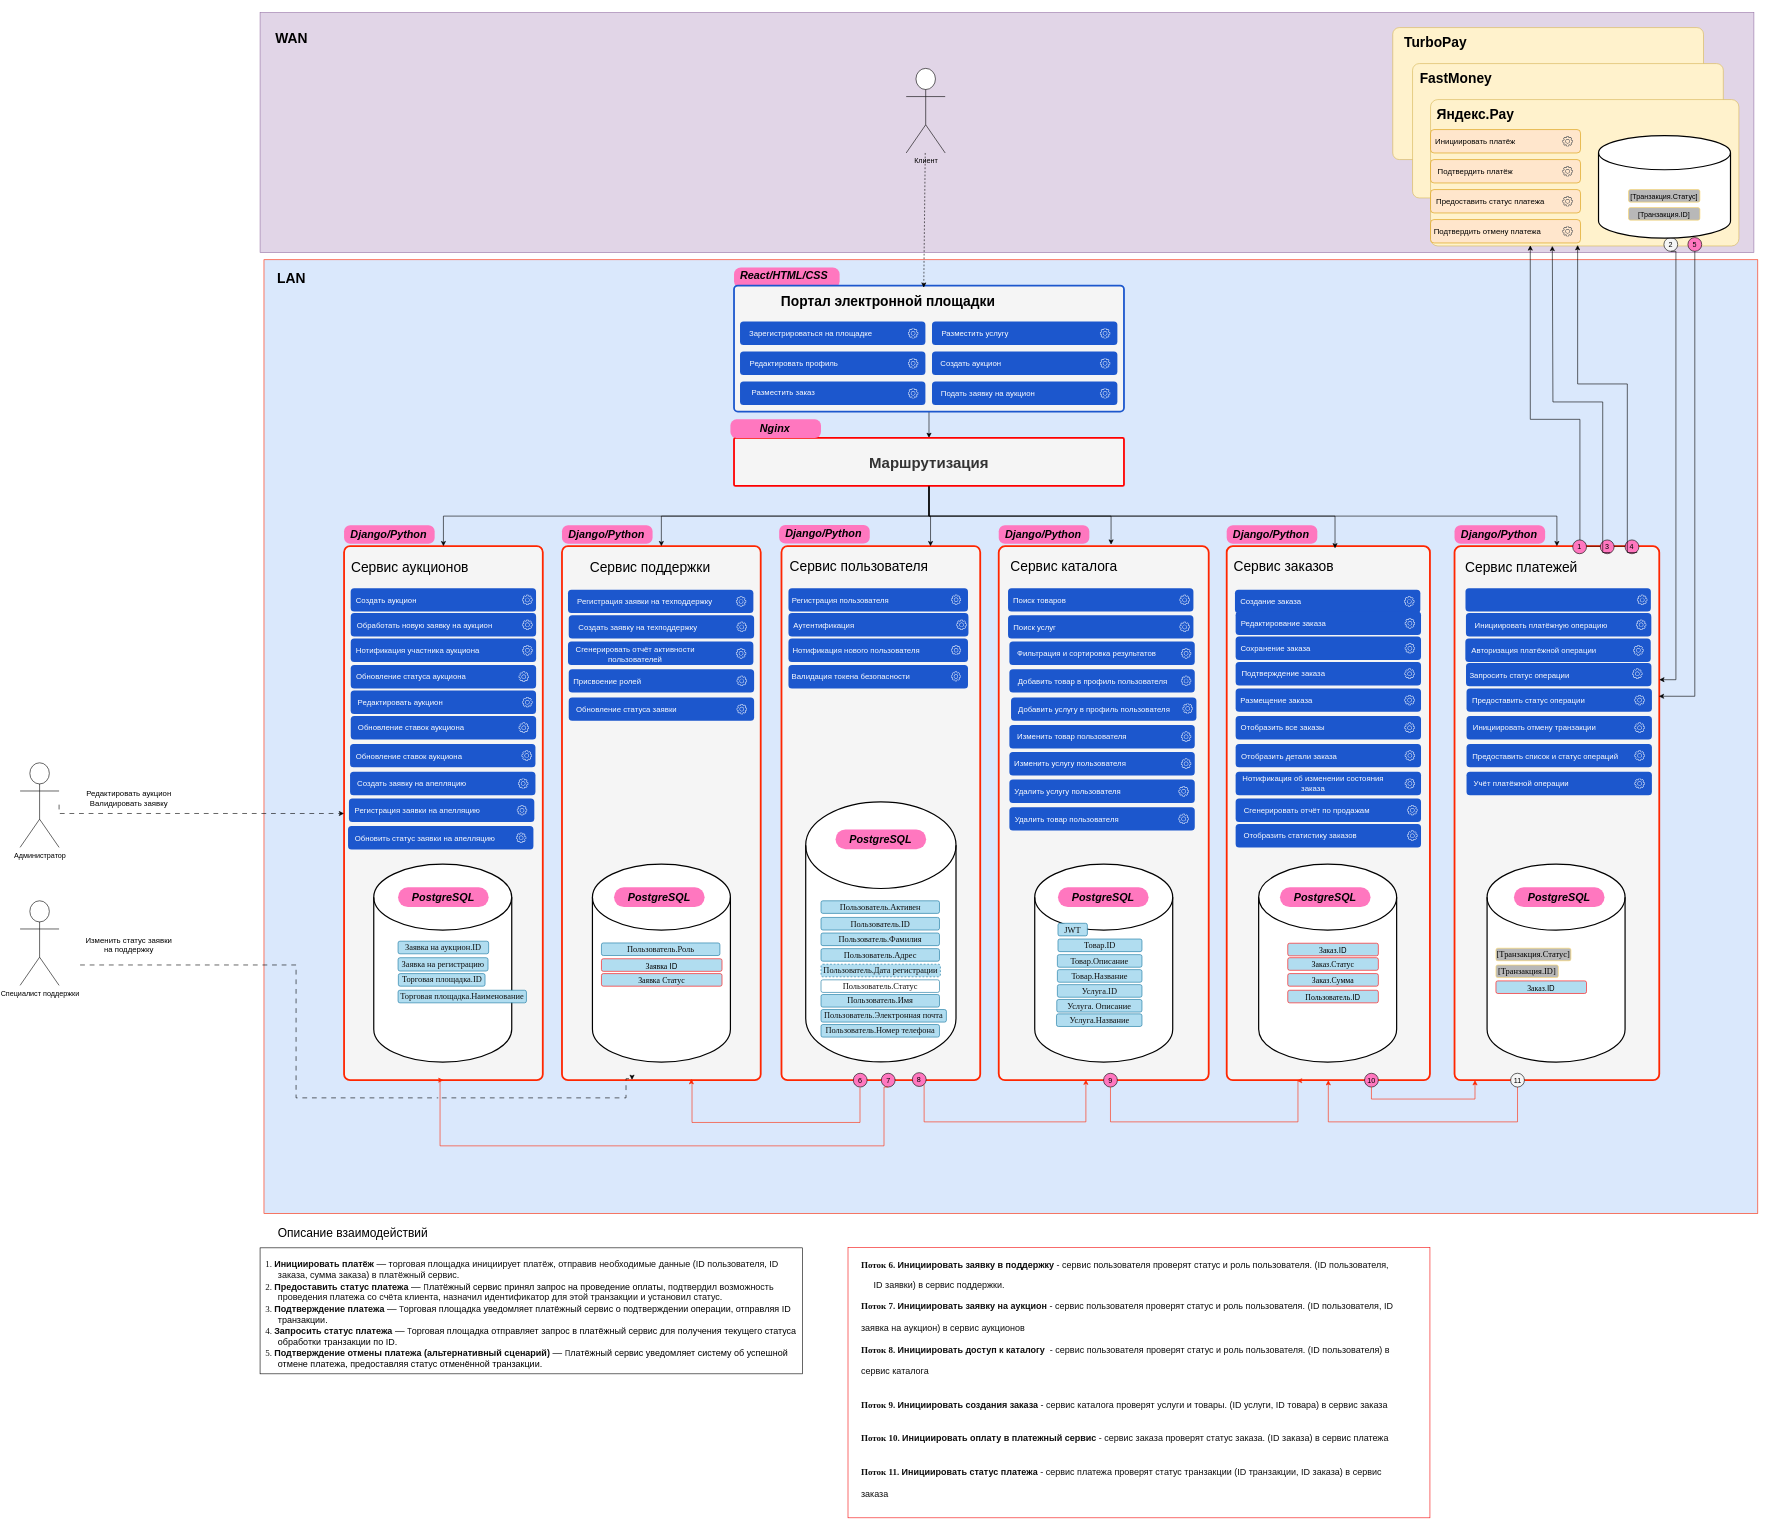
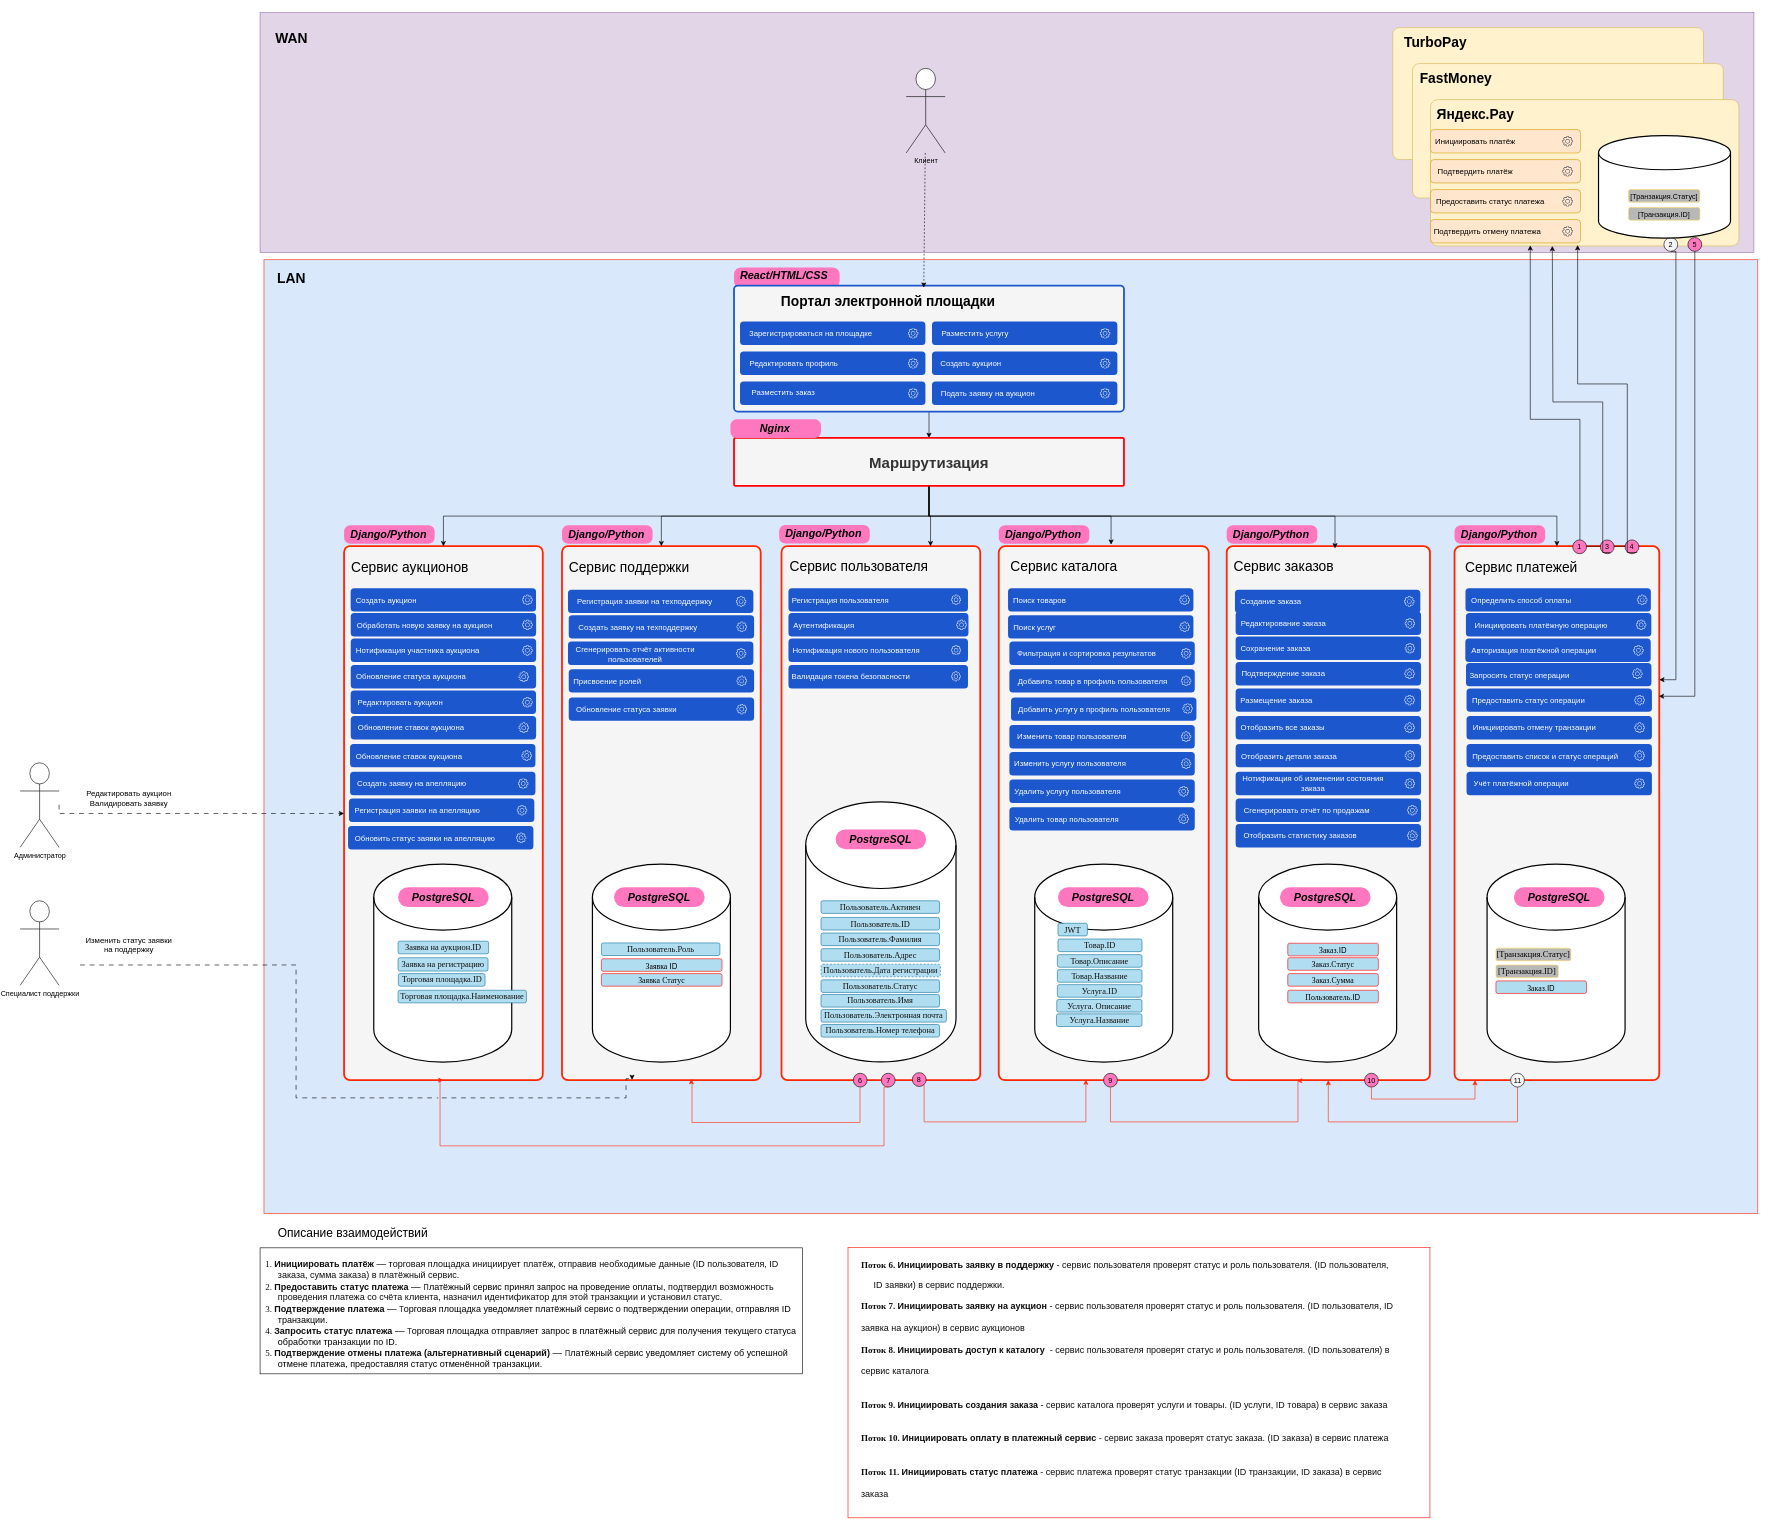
(657, 567) -> (636, 567)
none -> (1522, 600)
(880, 986) -> (880, 986)
